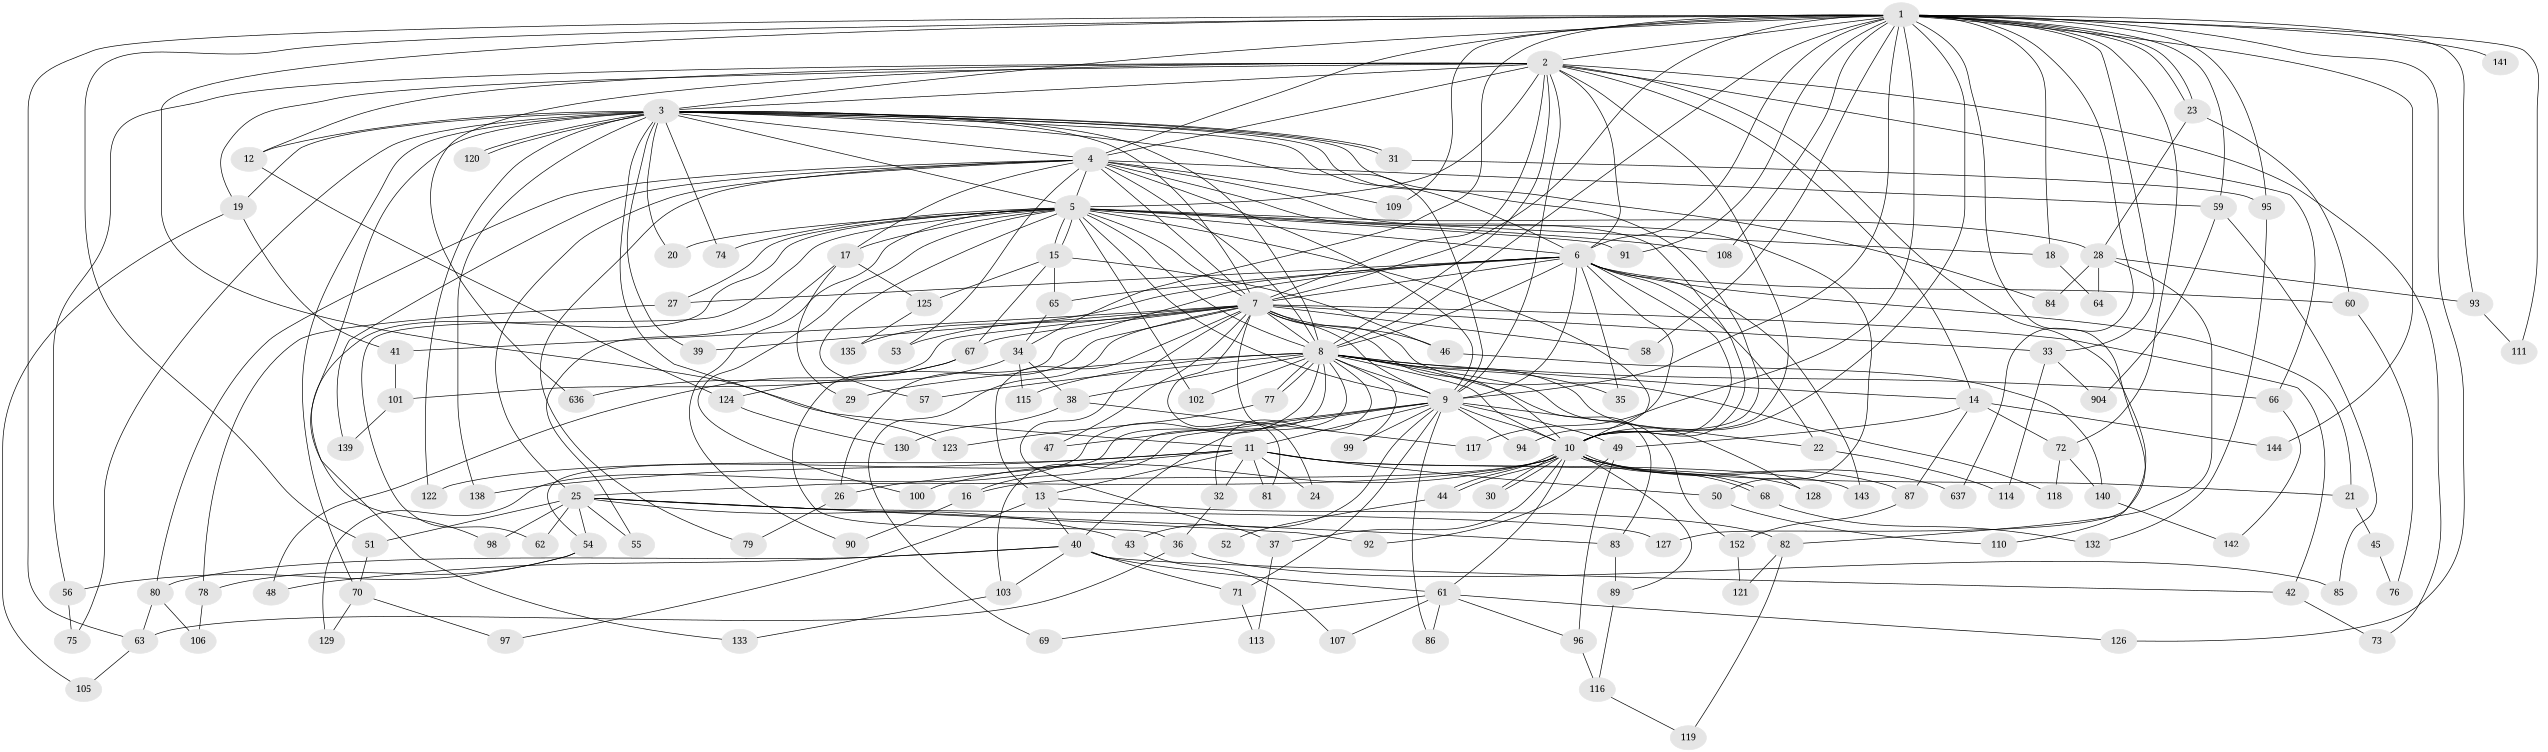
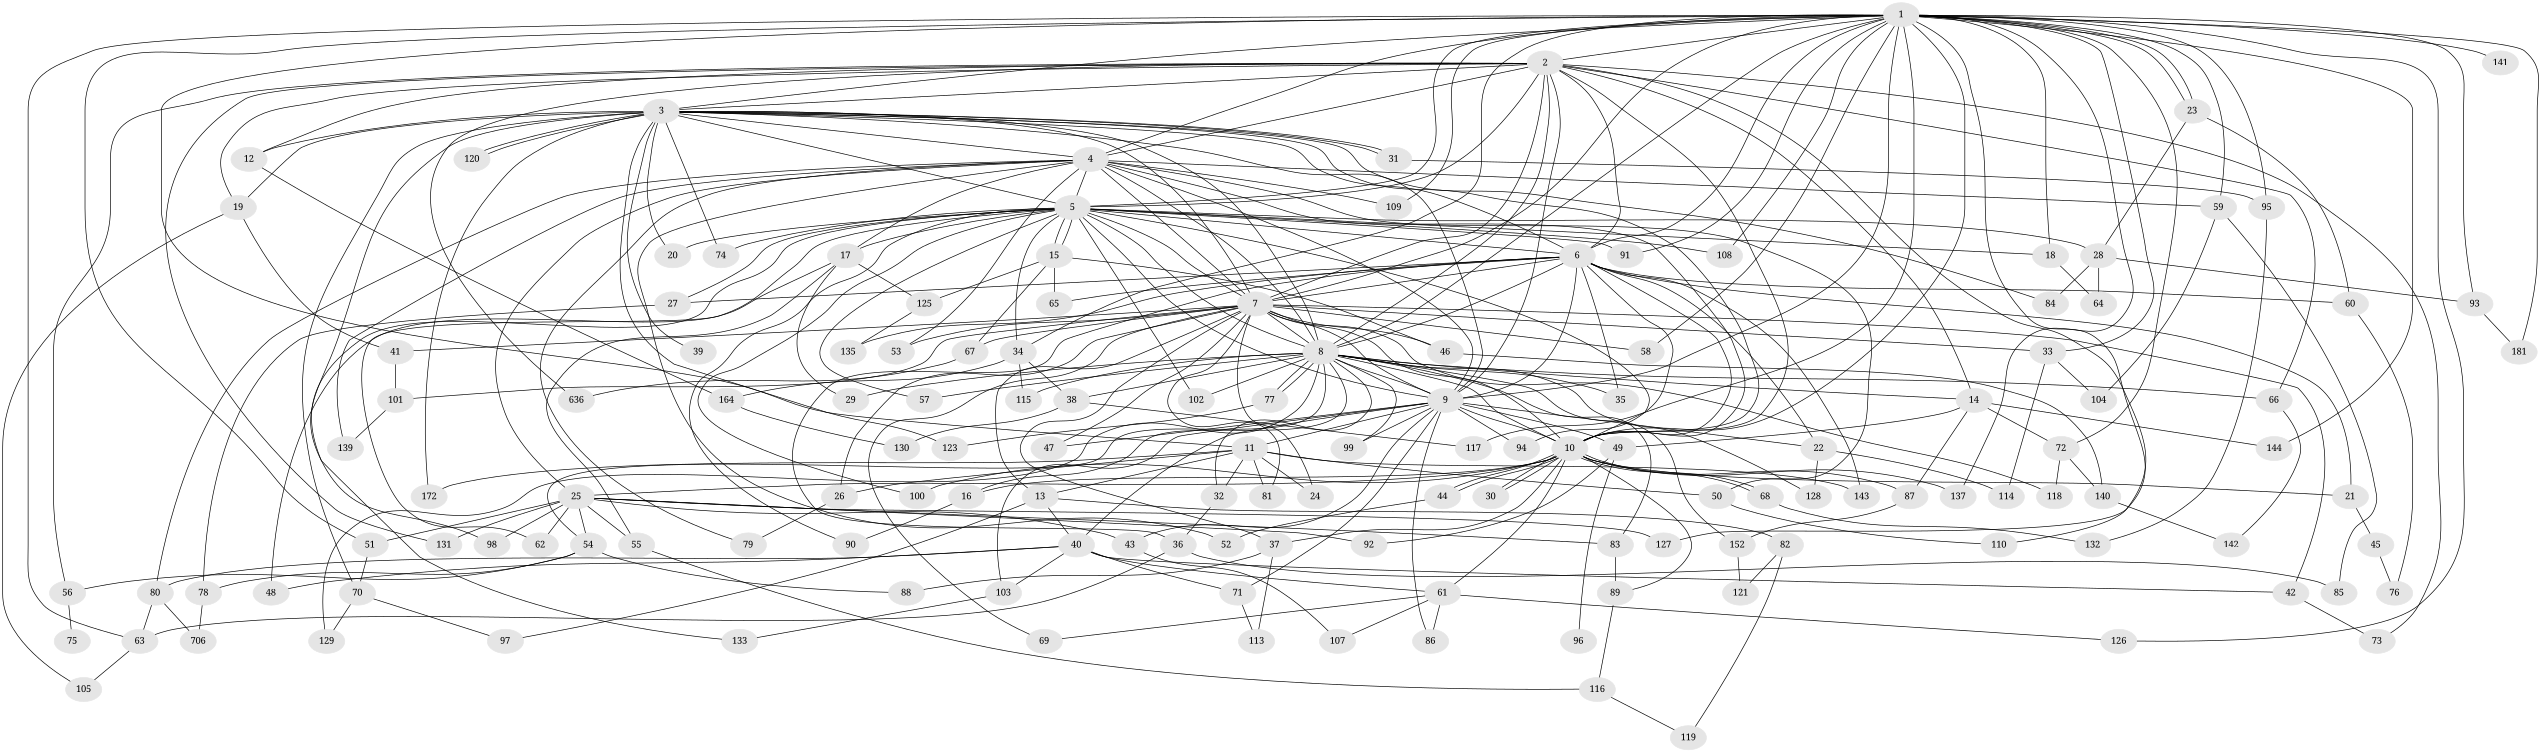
none -> (1434, 82)
(258, 255) -> none
(1036, 328) -> (1020, 274)
(859, 337) -> none
(2519, 352) -> (2519, 352)
none -> (673, 394)
(726, 400) -> (726, 400)
(2099, 400) -> (2099, 400)
(590, 416) -> (351, 358)
(1534, 467) -> (1816, 473)
(429, 497) -> (429, 497)
(477, 497) -> none
(1958, 497) -> (1958, 497)
(2157, 505) -> none
none -> (444, 545)
none -> (906, 593)
(1511, 617) -> none
(198, 641) -> (198, 641)
(1588, 665) -> (1108, 666)
